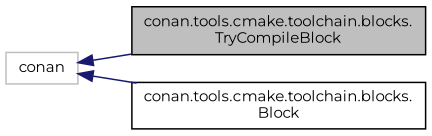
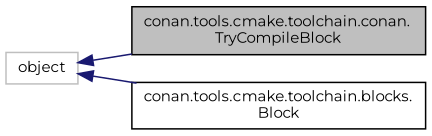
(279, 31) -> (279, 31)
(42, 68) -> (42, 68)
